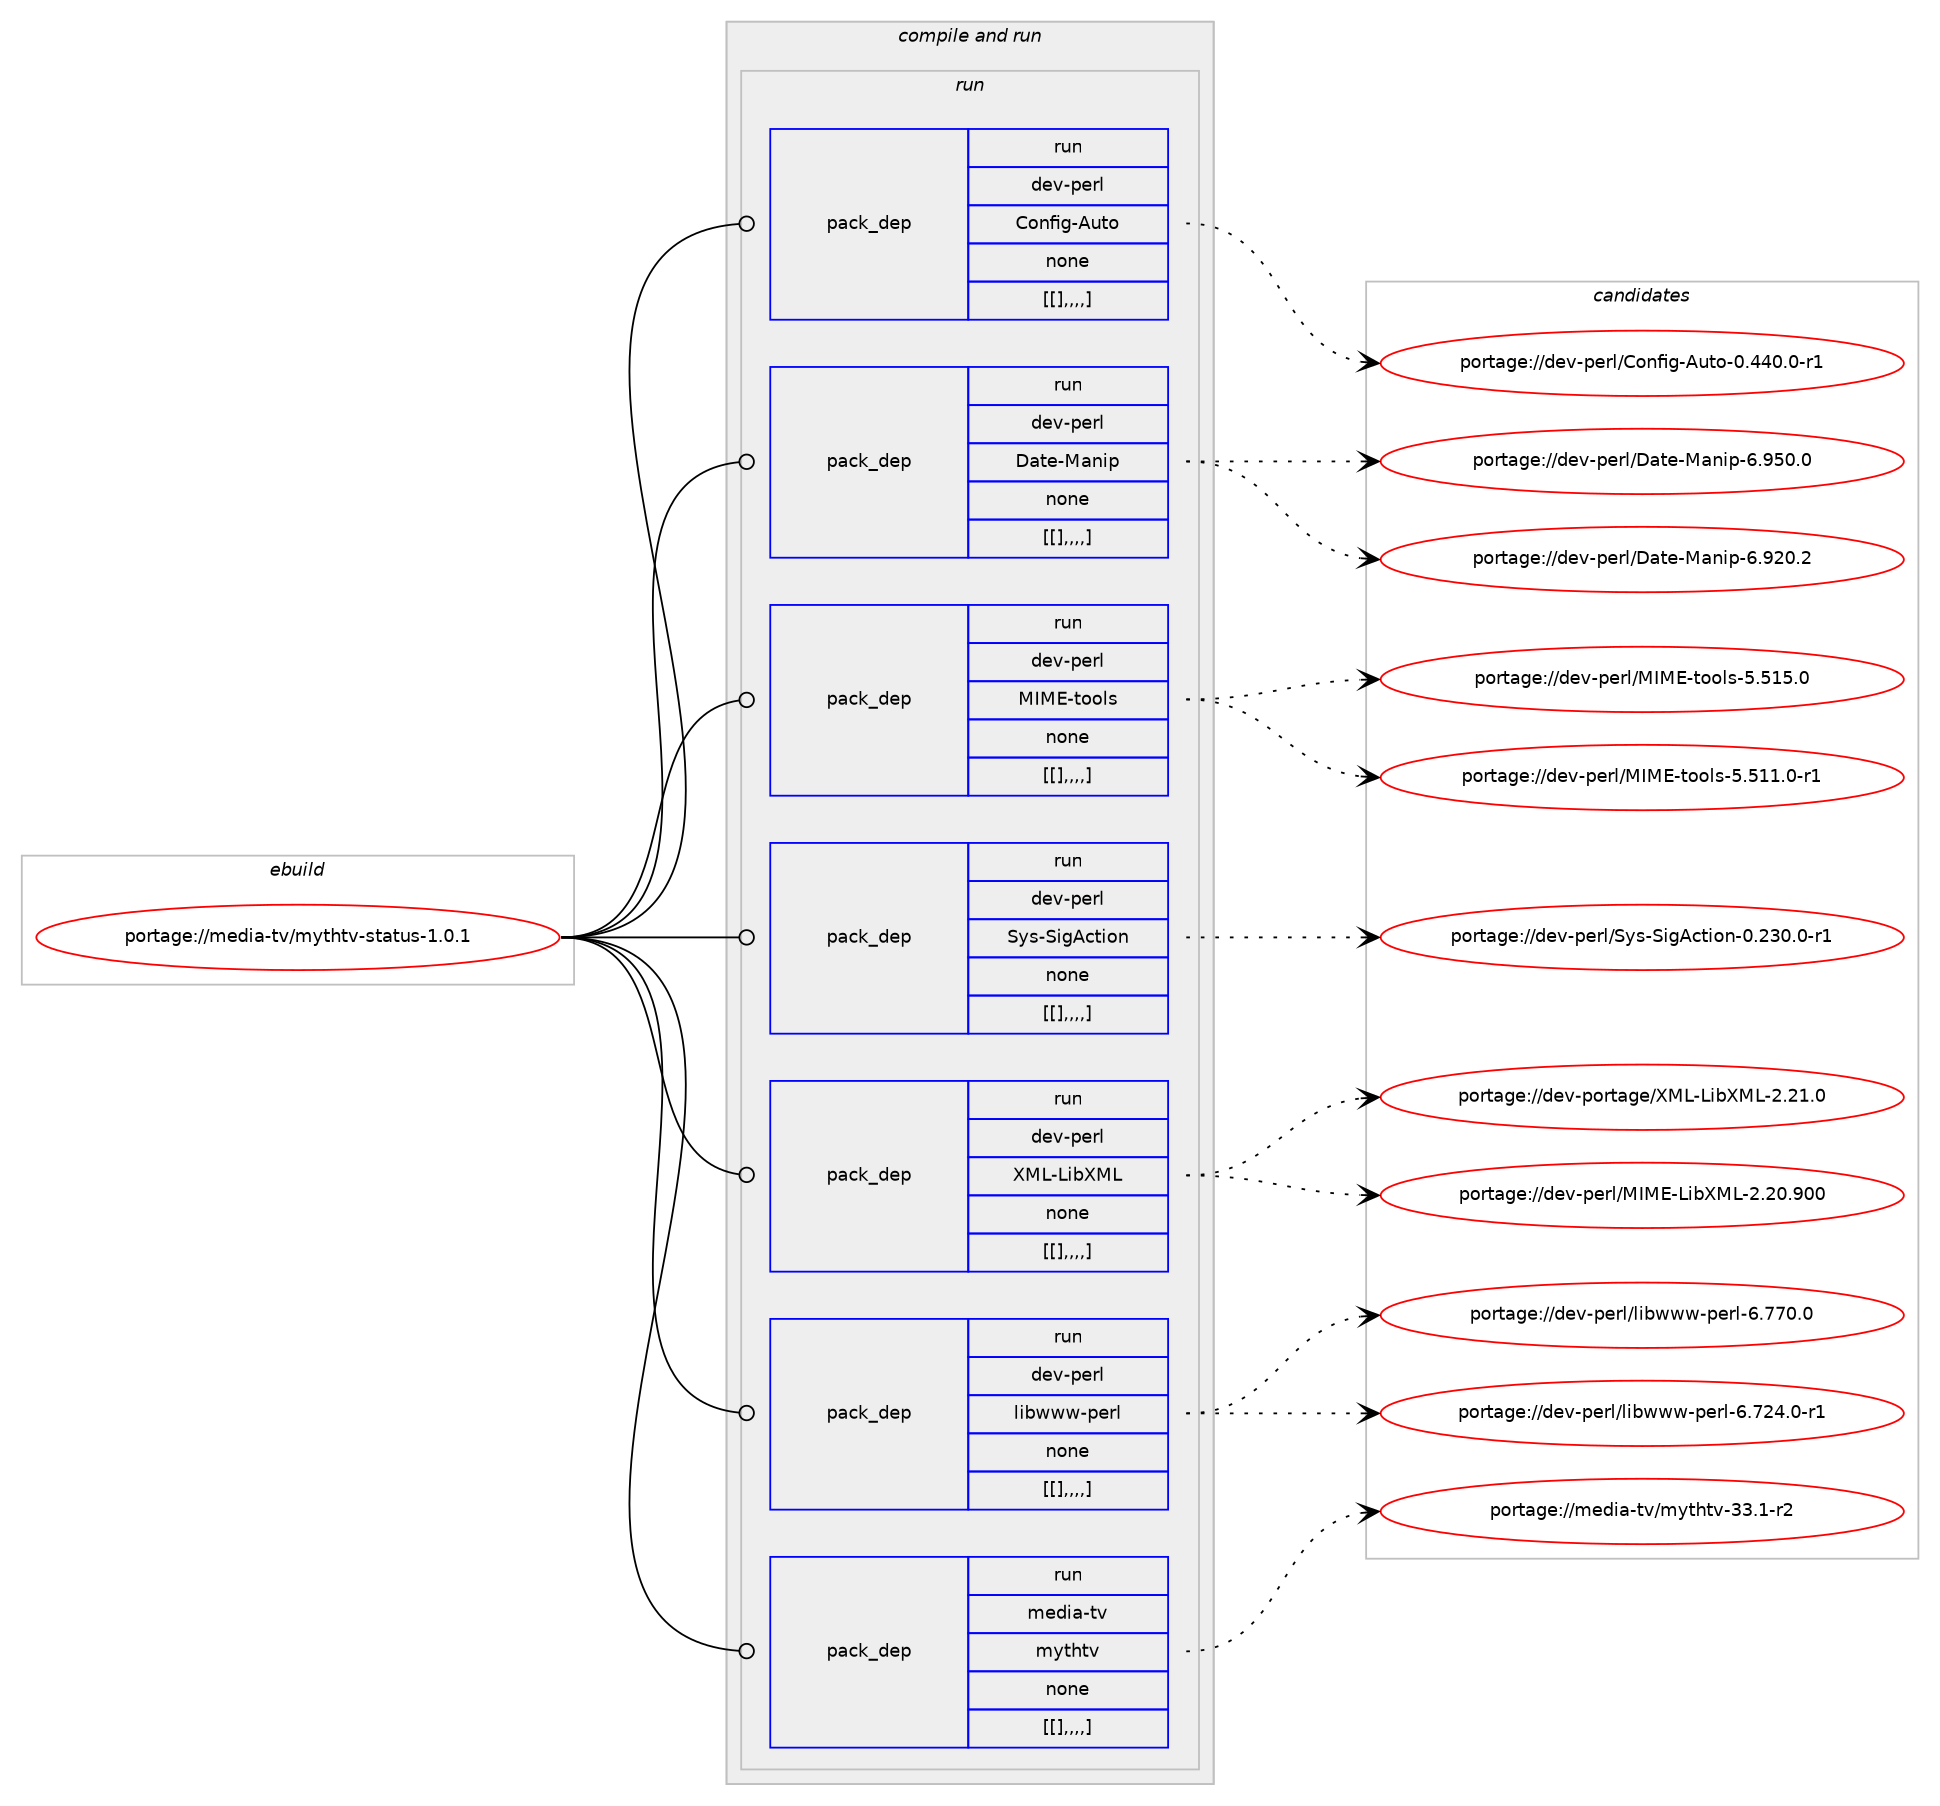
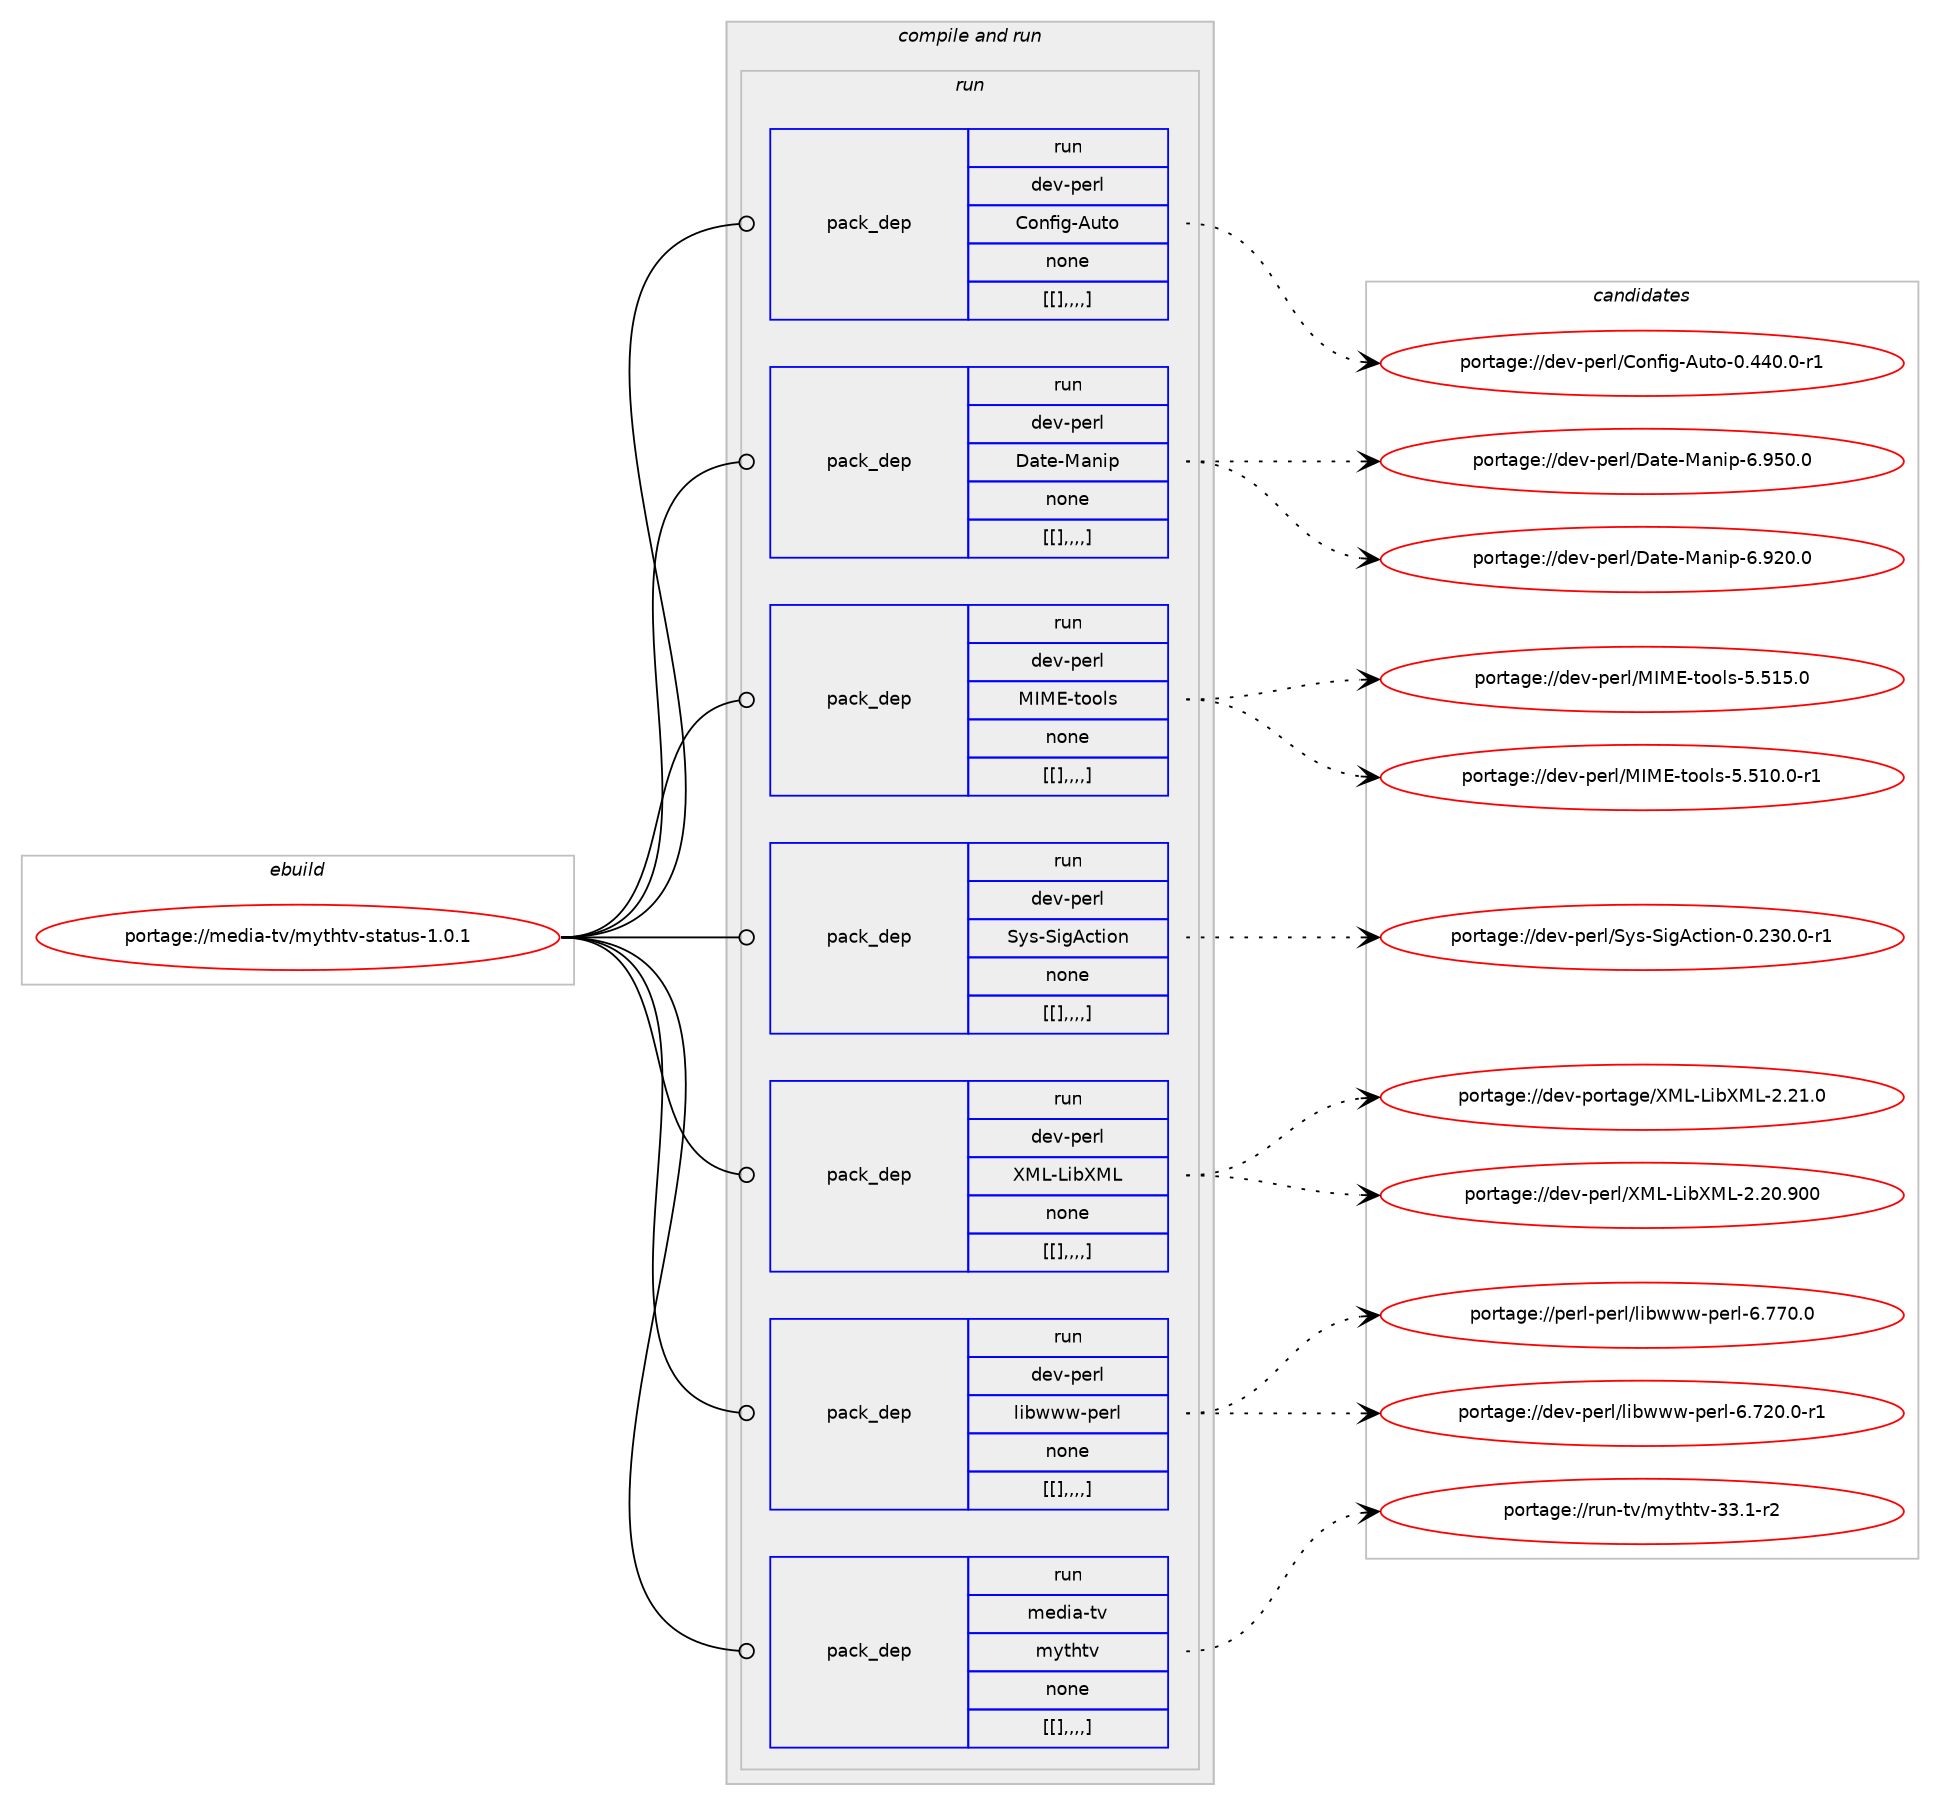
(1642, 560) -> (1642, 560)
(1642, 778) -> (1642, 778)
(1642, 1195) -> (1642, 1195)
(1642, 1315) -> (1642, 1315)
(1642, 1413) -> (1642, 1413)
(1642, 1511) -> (1642, 1511)
